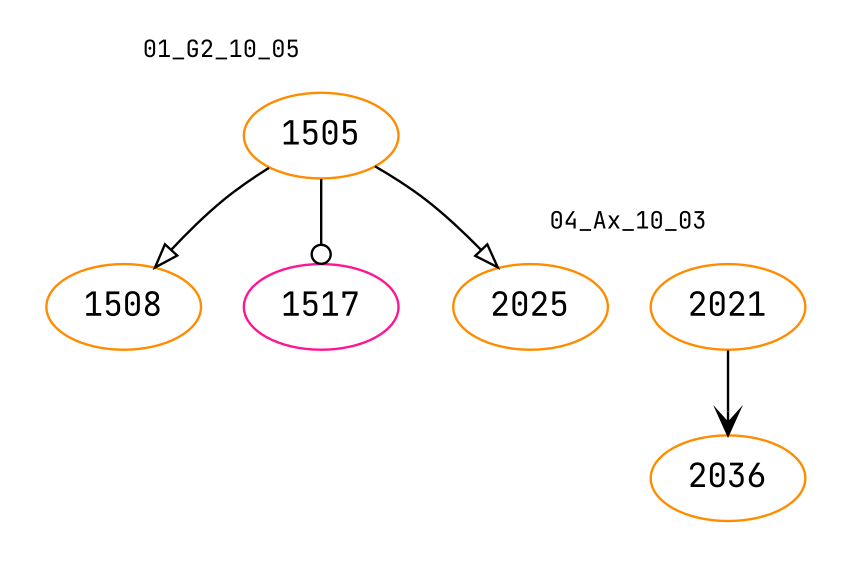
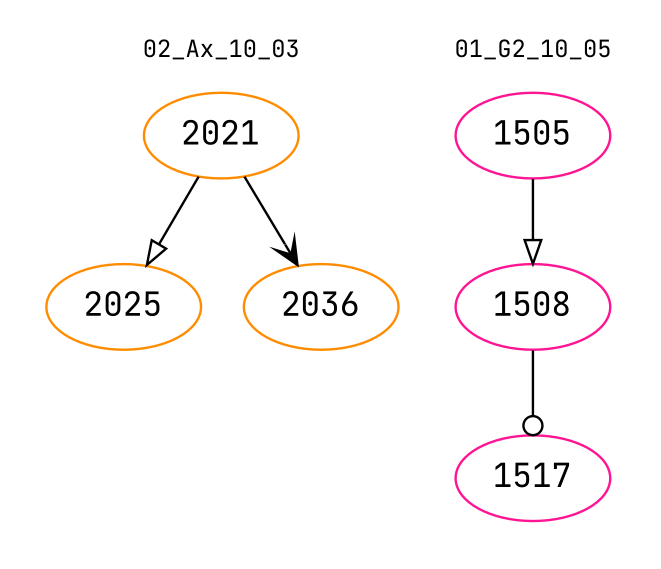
(321, 136) -> (533, 136)
(321, 212) -> (533, 383)
(452, 222) -> (179, 210)
(629, 222) -> (222, 51)
(124, 307) -> (533, 307)
